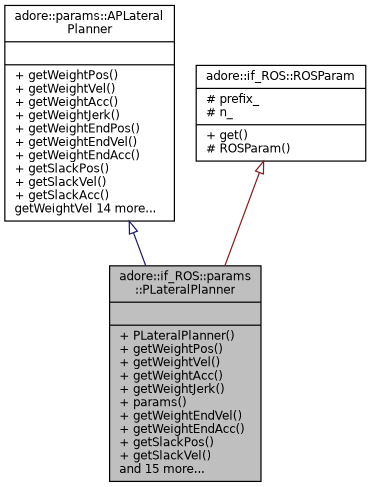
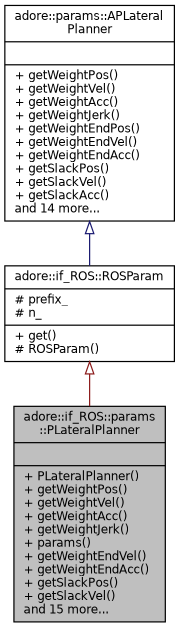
(86, 209) -> (58, 209)
(140, 249) -> (90, 250)
